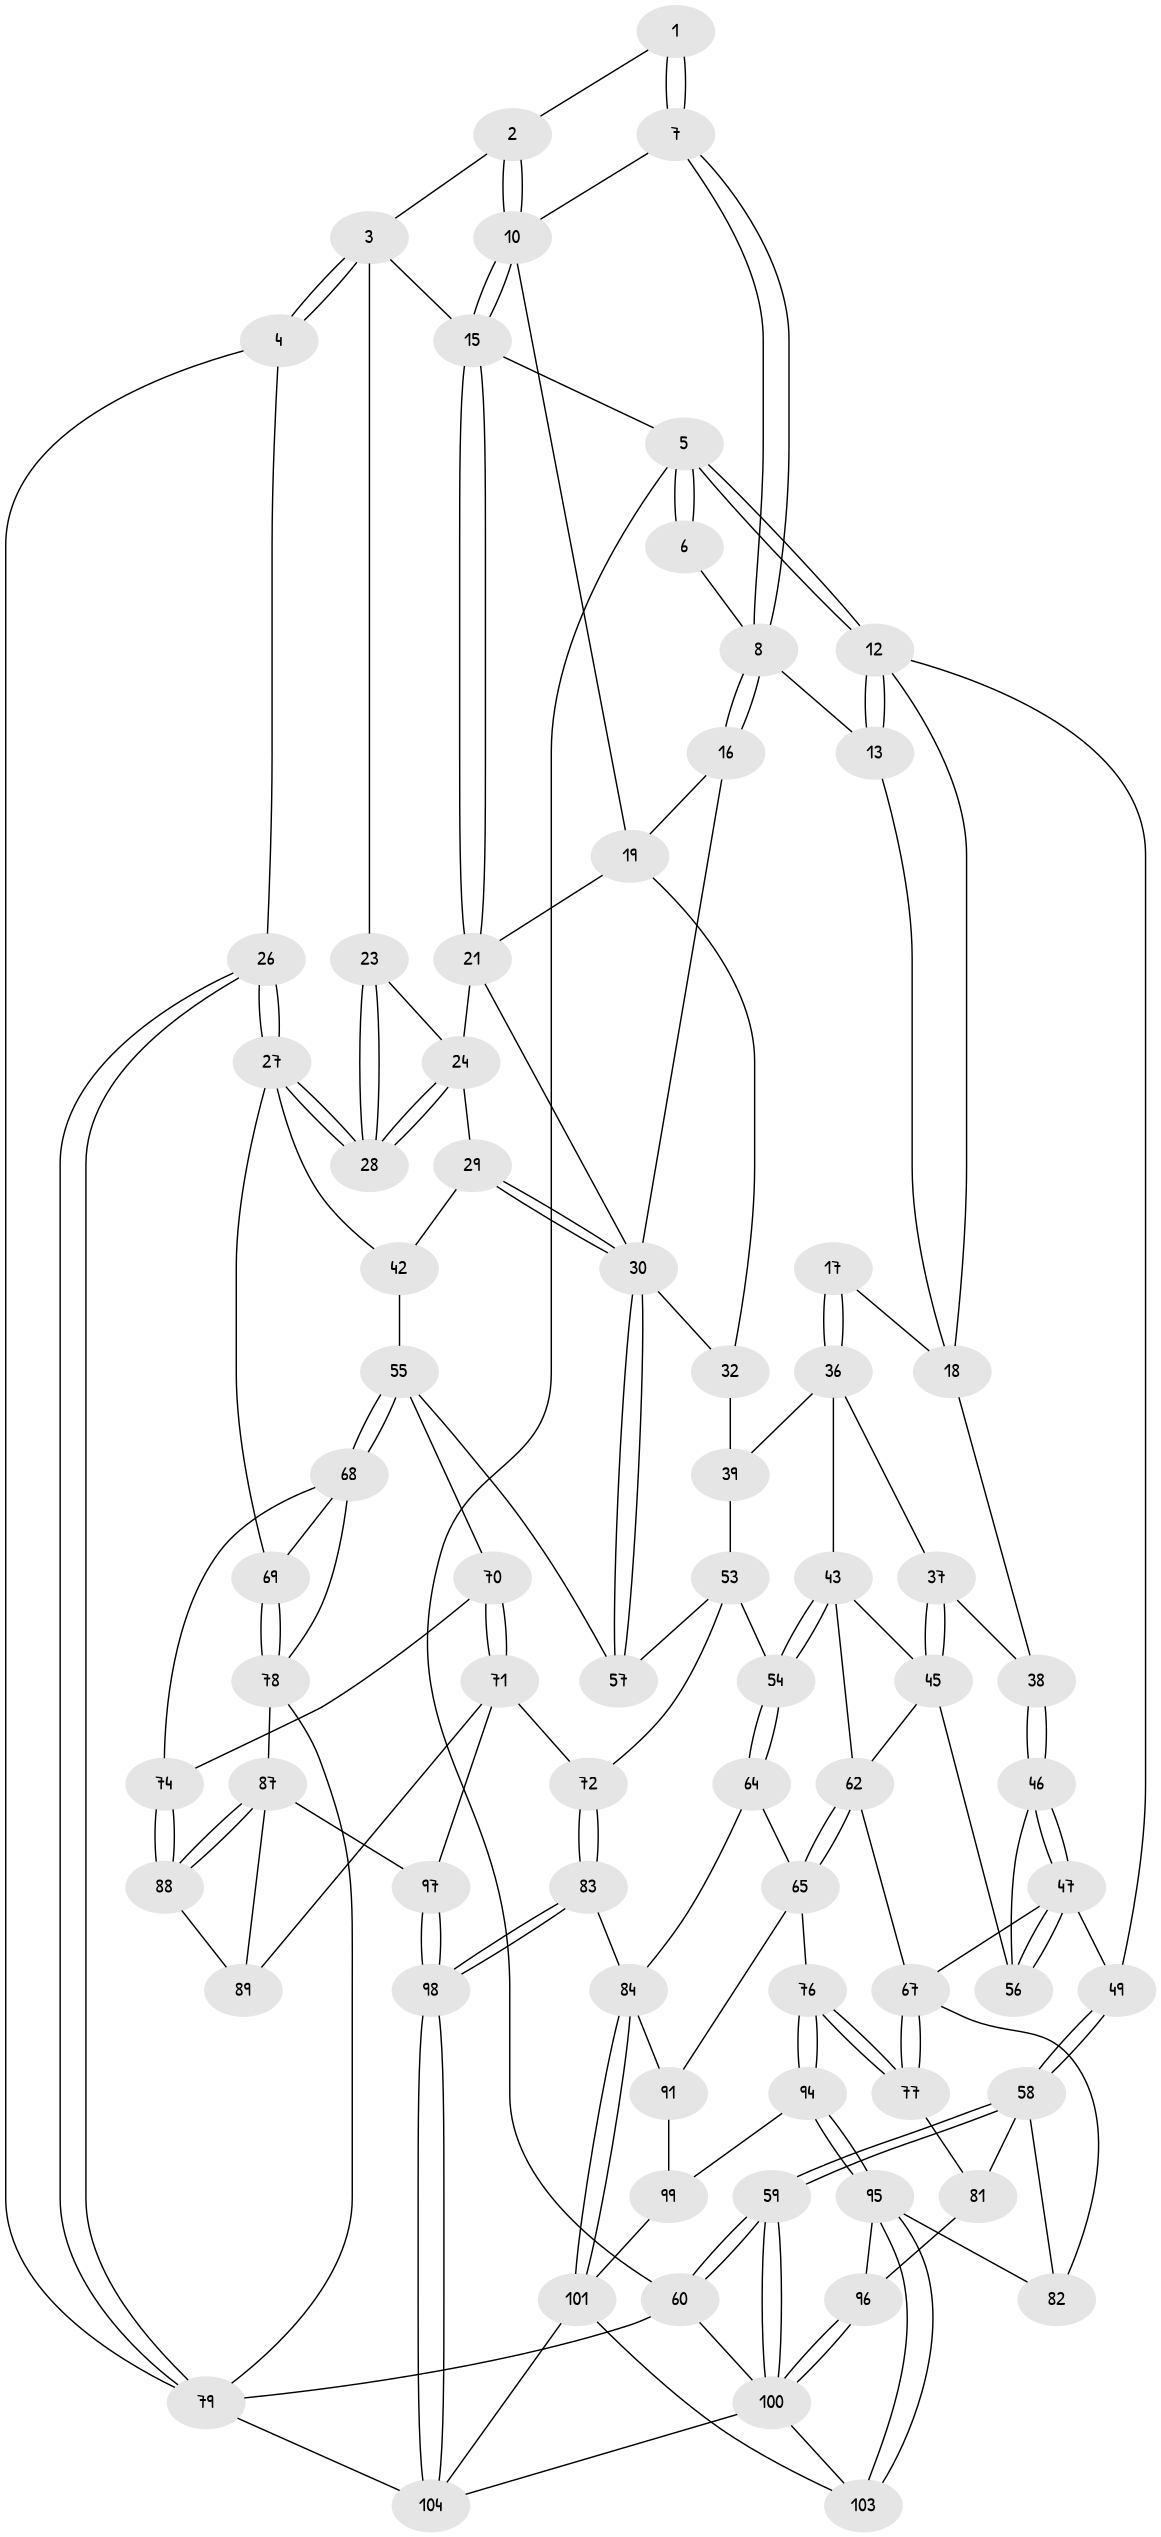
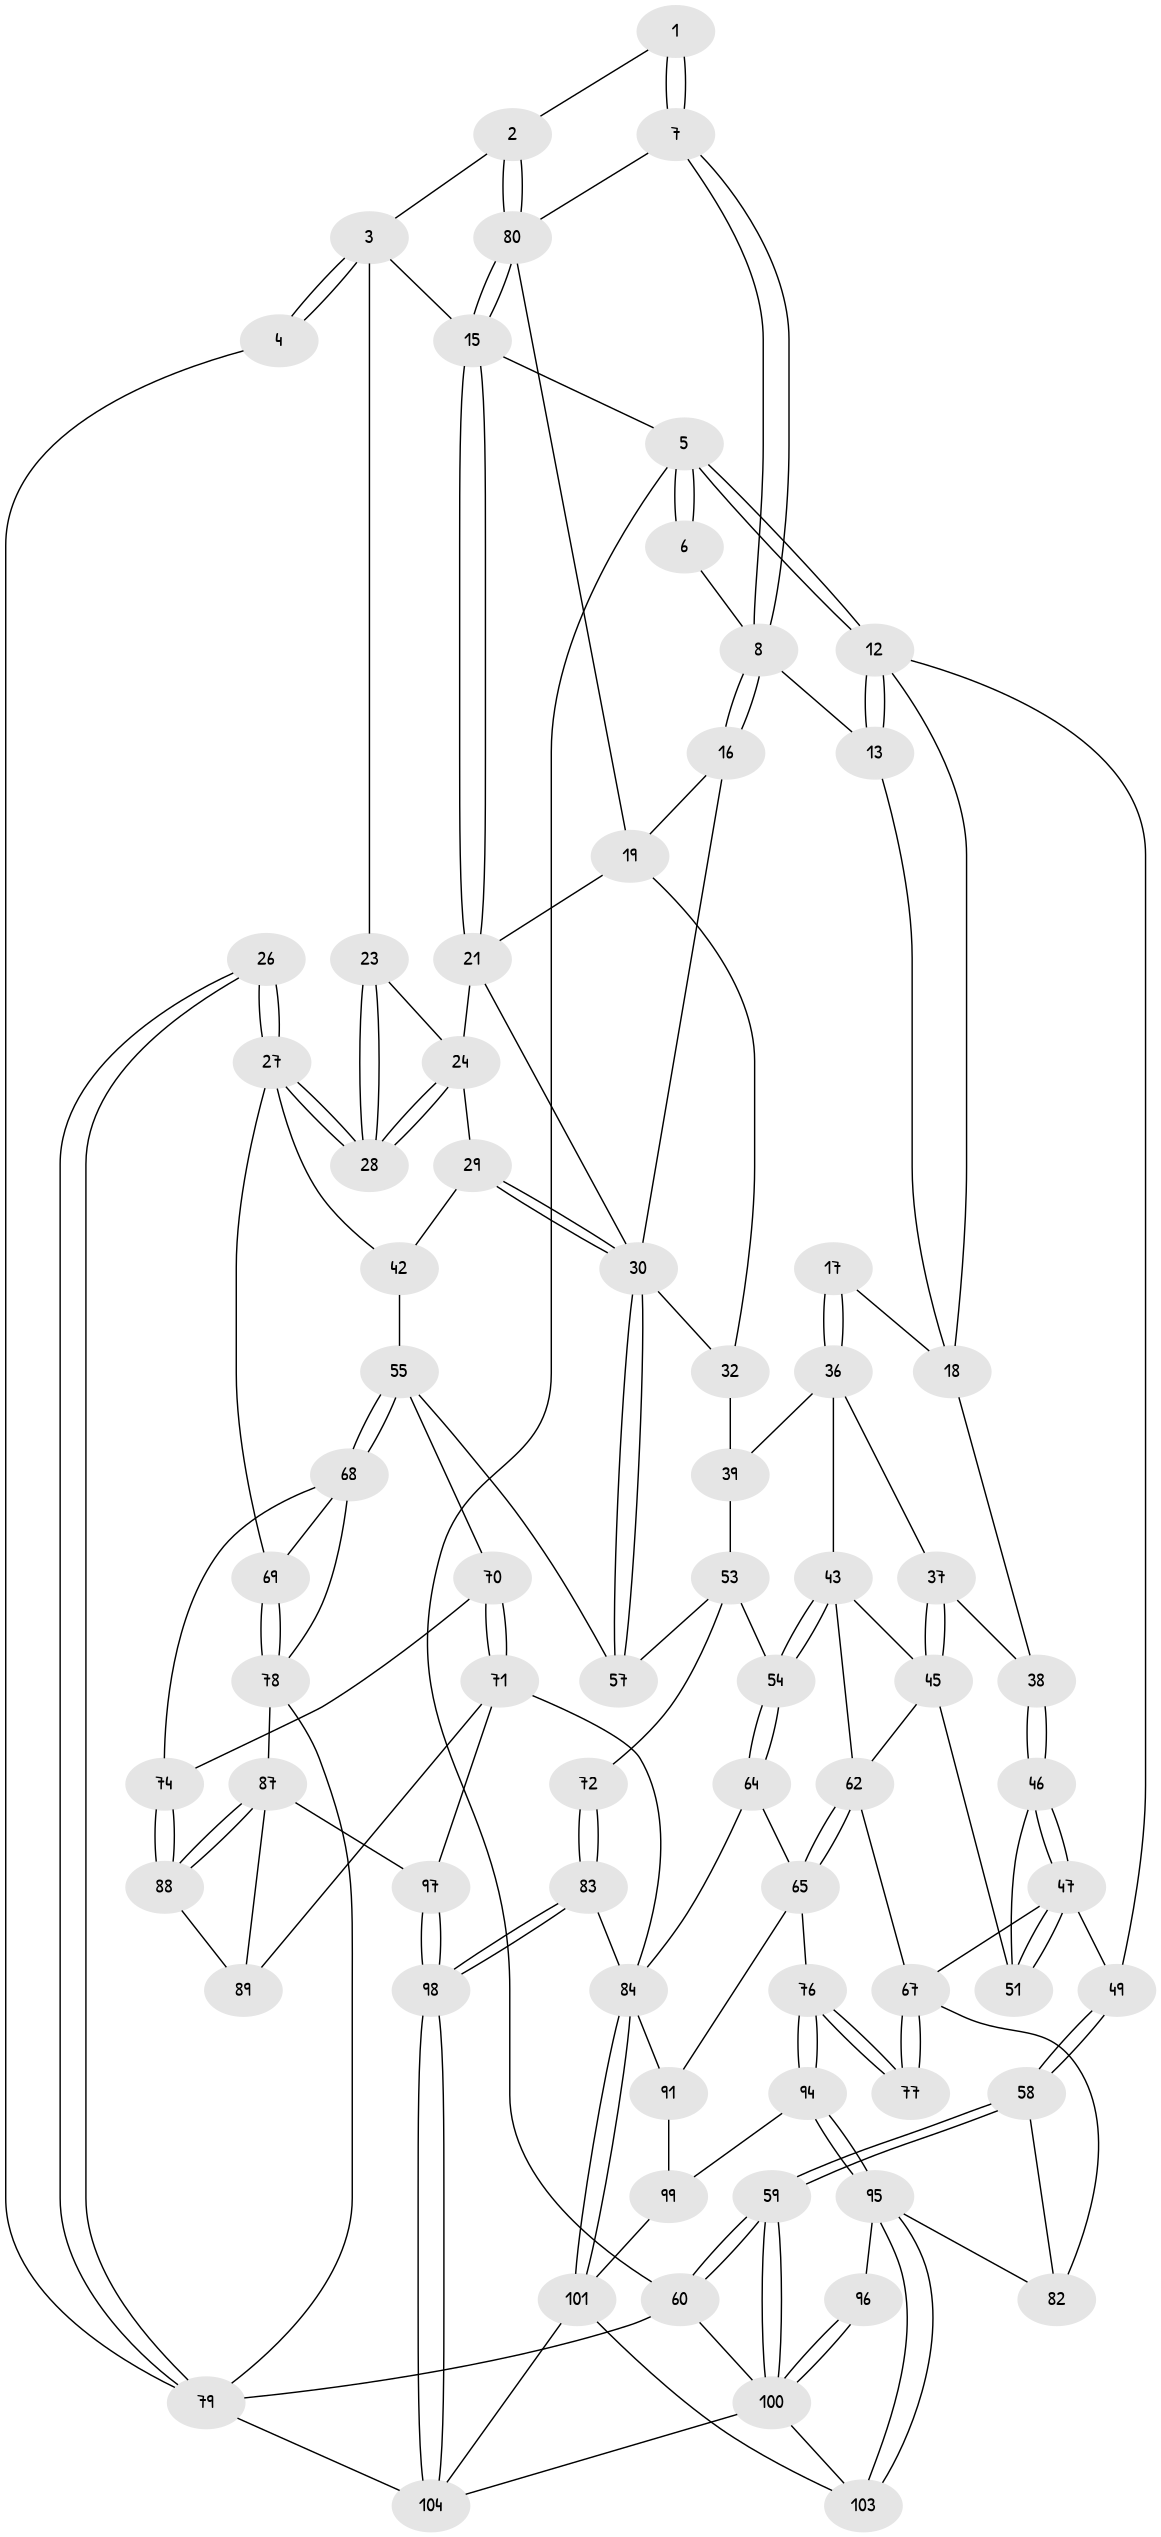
(513, 238) -> (513, 238)
(272, 650) -> none
(544, 1733) -> (655, 1799)
(1014, 1990) -> (1014, 1990)
(978, 2197) -> none
